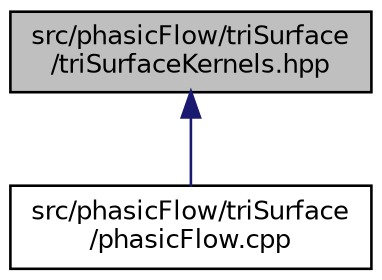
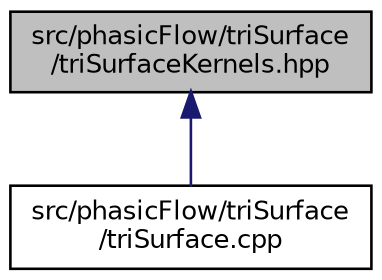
(191, 227) -> (191, 227)
